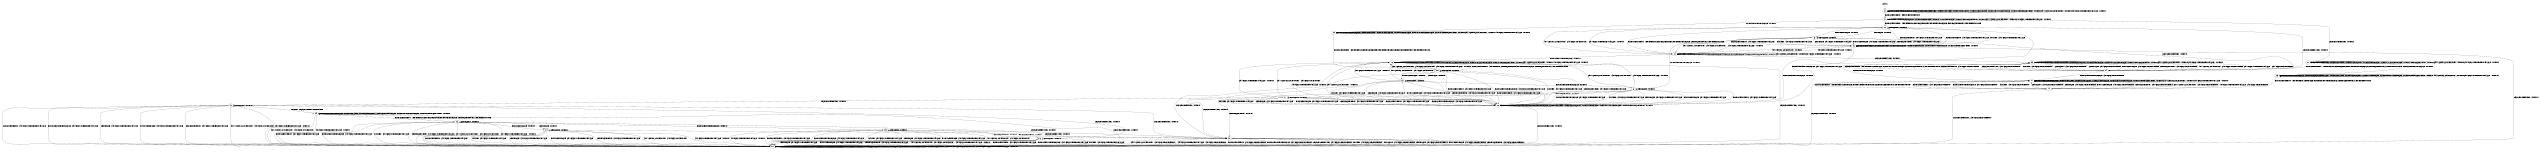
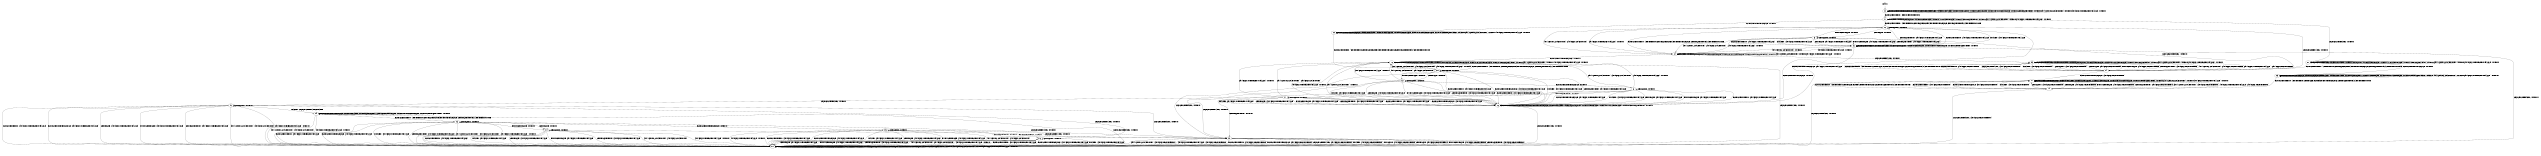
(1681, 44) -> none
(1851, 71) -> none
